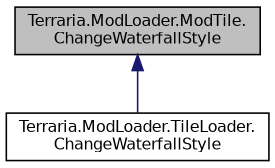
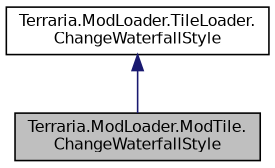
(138, 92) -> (138, 92)
